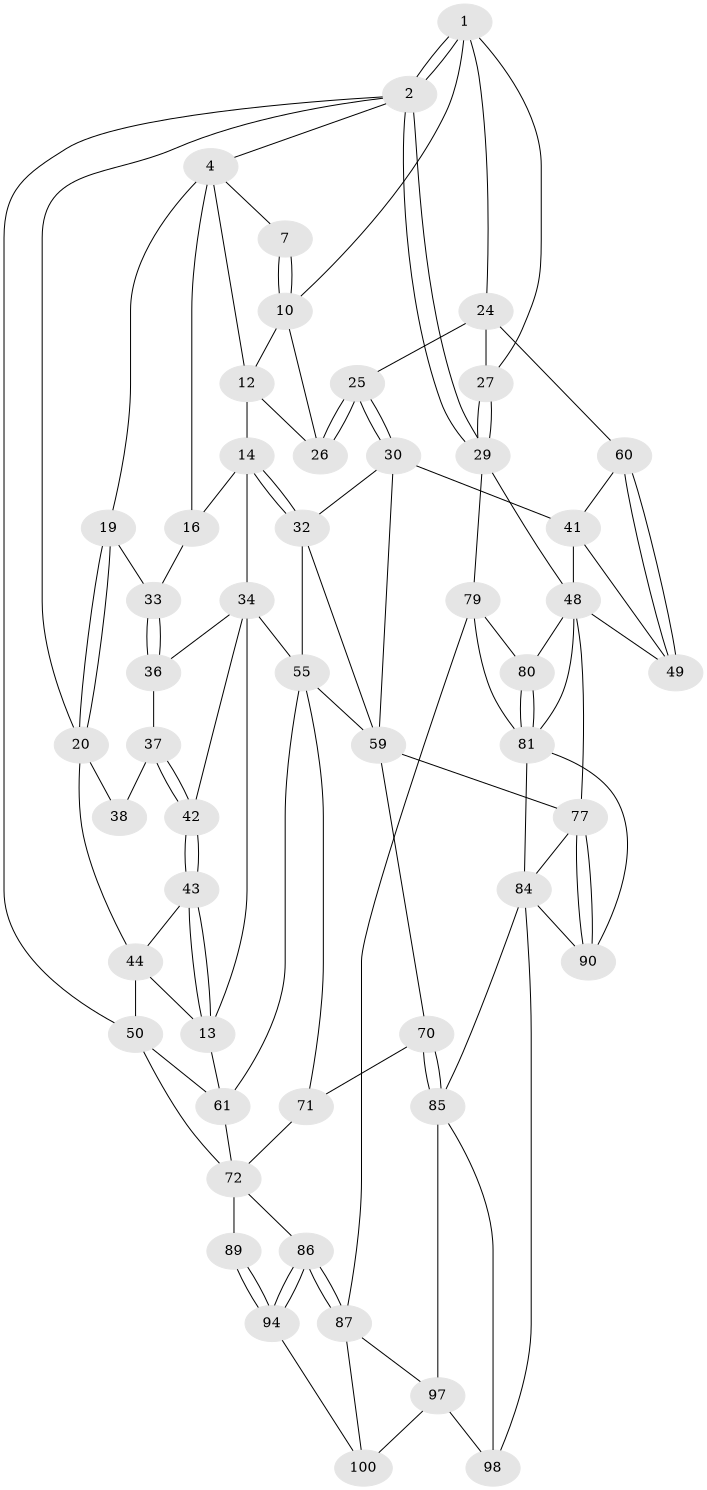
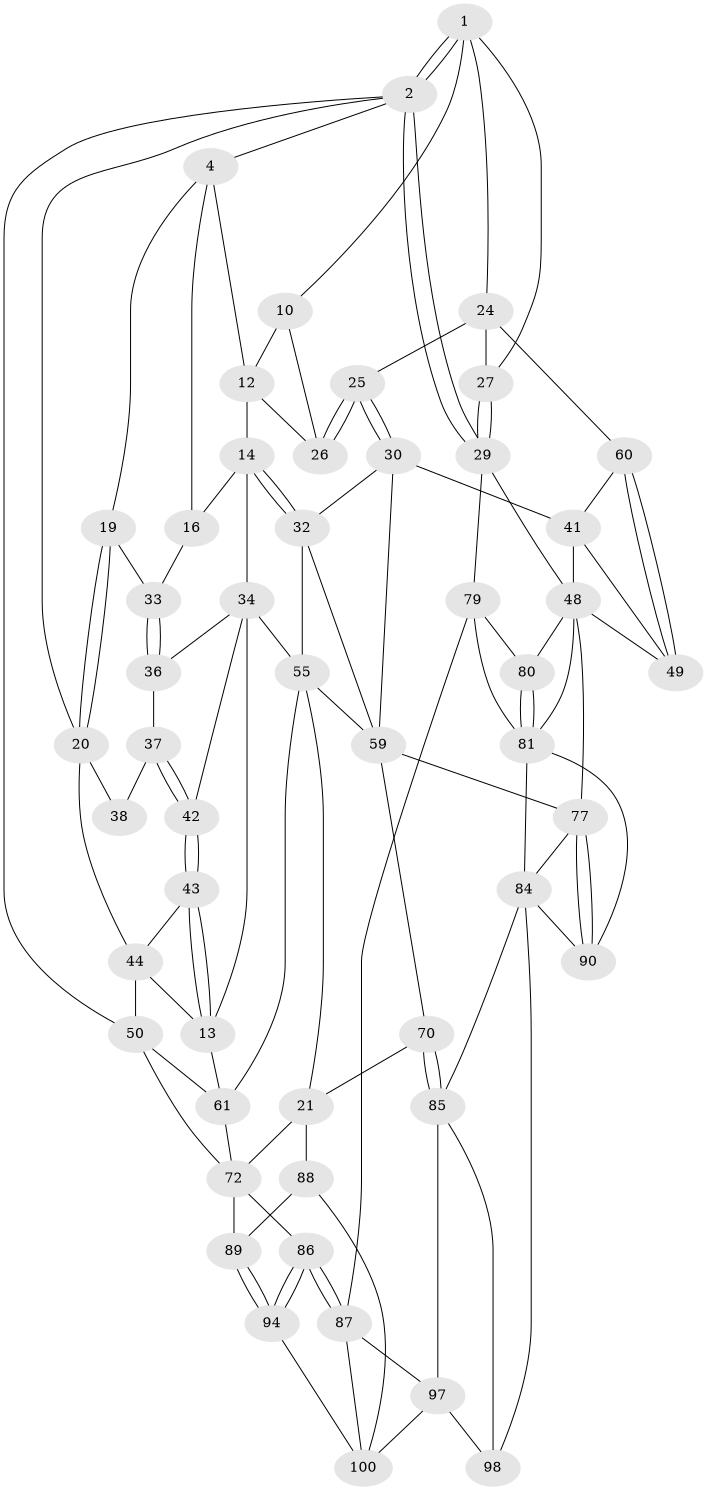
(285, 239) -> none
(306, 1107) -> (306, 1107)
none -> (306, 1179)
